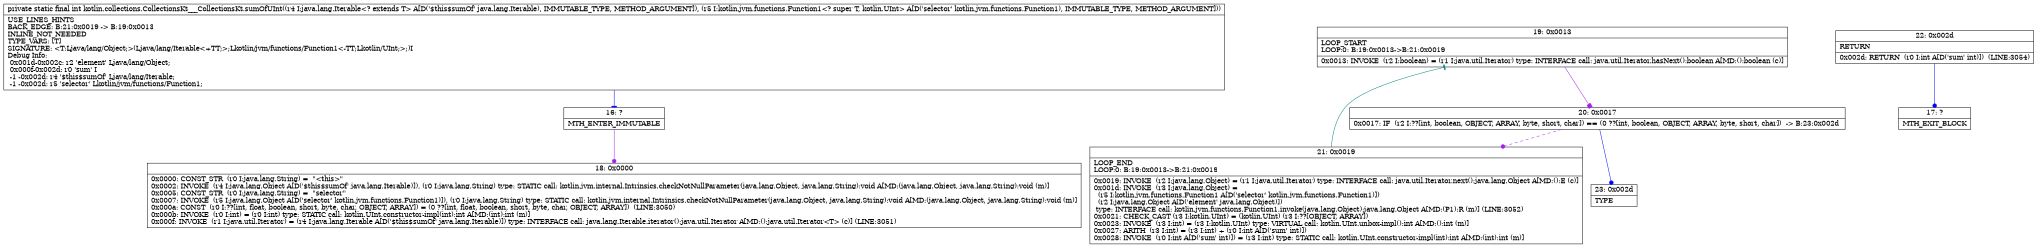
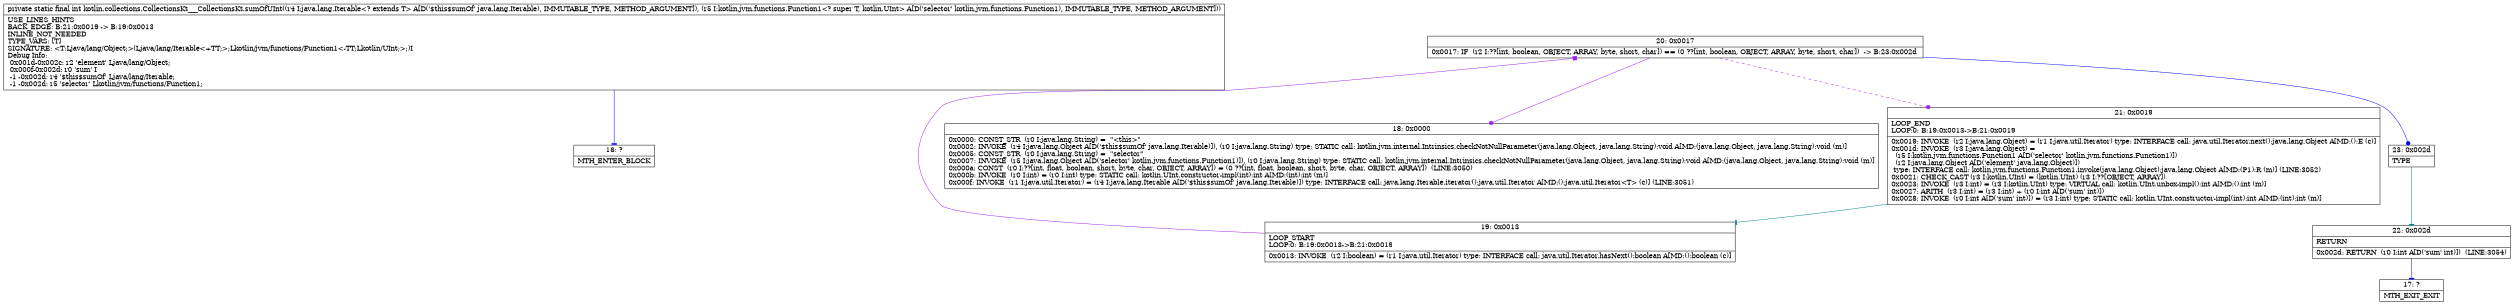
(1935, 84) -> (2412, 268)
(614, 124) -> (614, 161)
(1935, 124) -> (2412, 296)
(614, 144) -> (1571, 90)
none -> (2412, 195)
